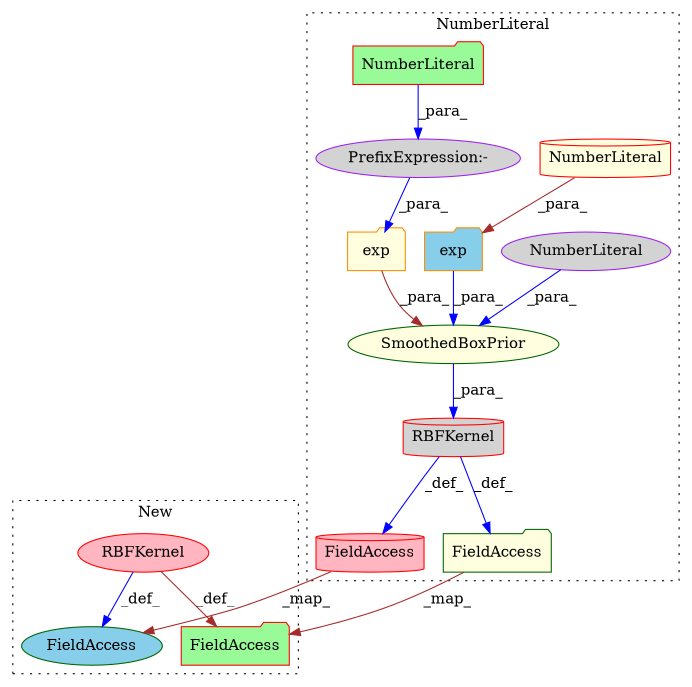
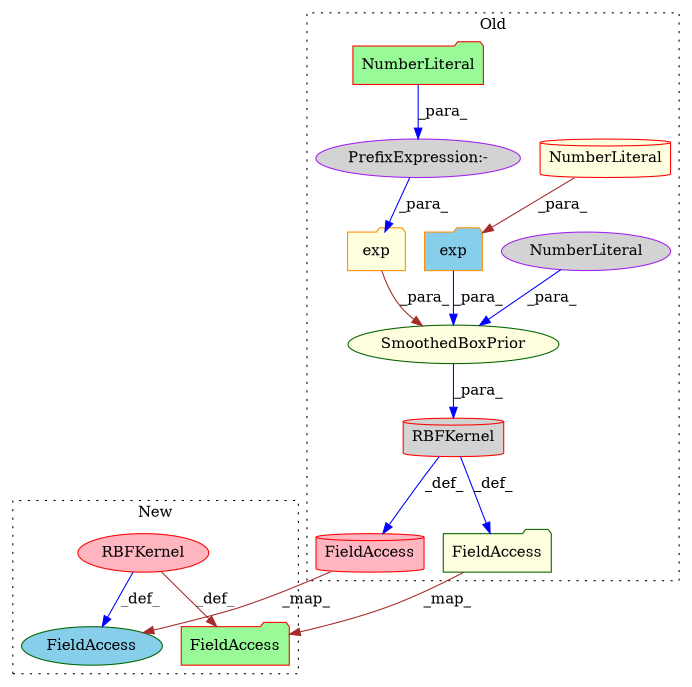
(493, 25) -> (493, 25)
